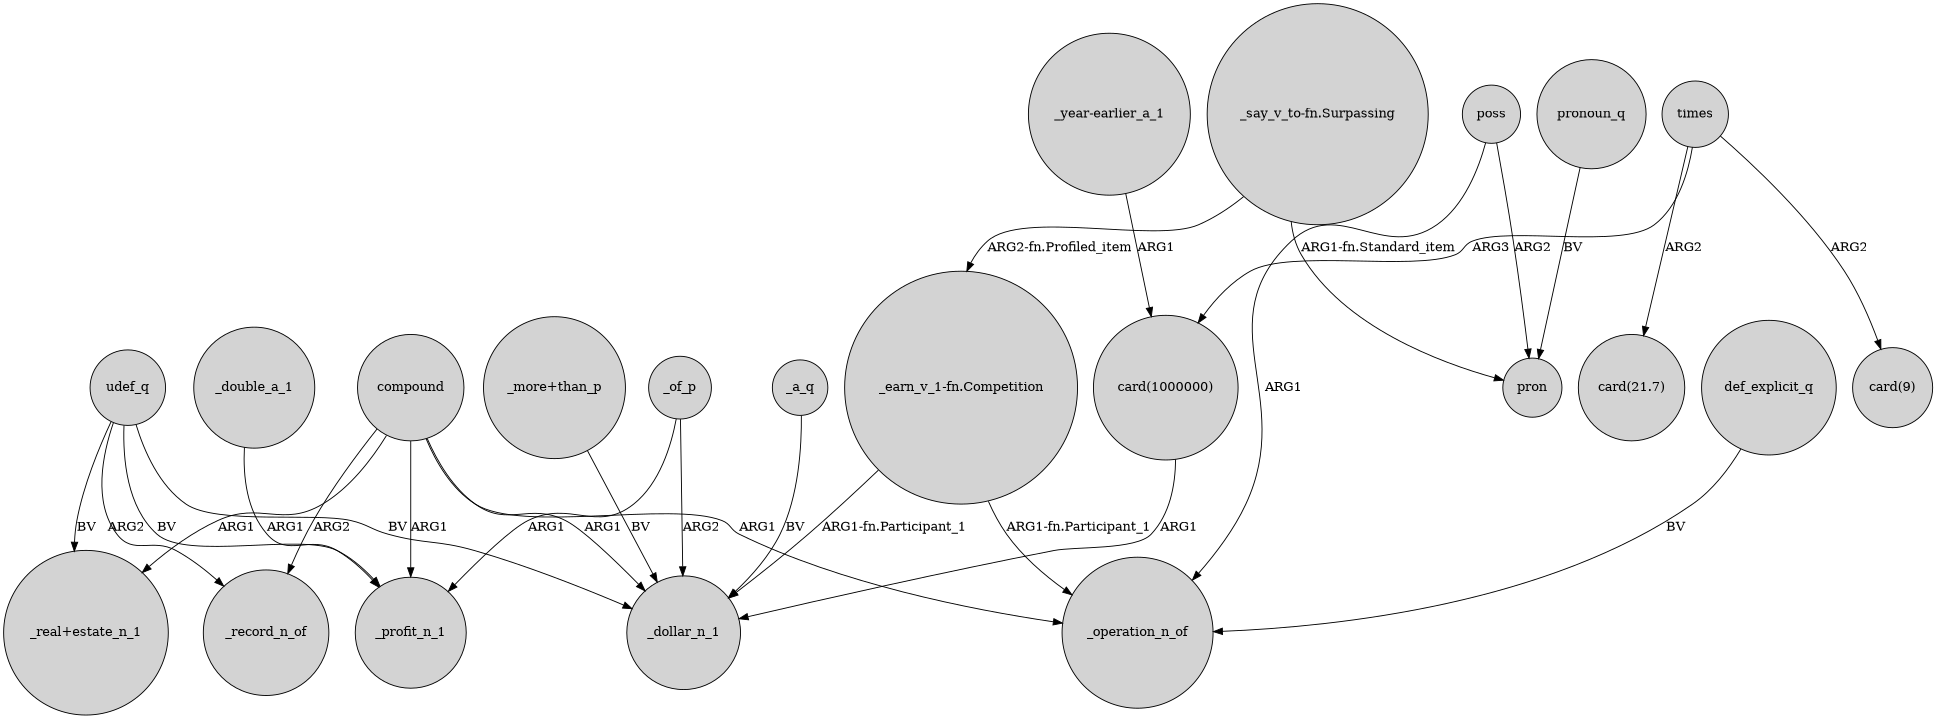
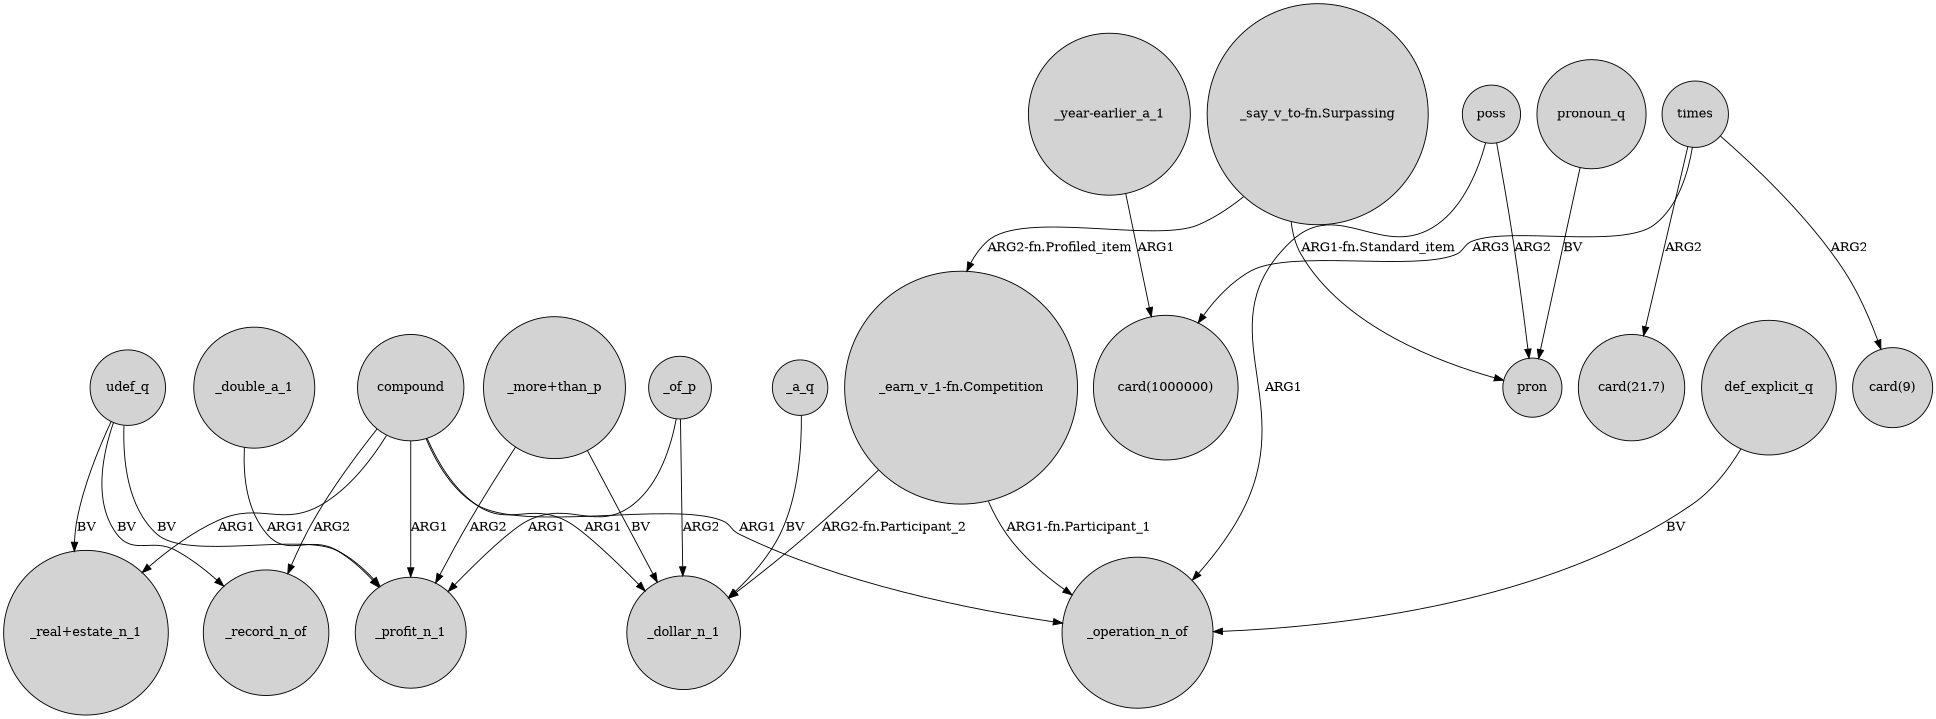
none -> (474, 513)
(362, 524) -> none
(126, 527) -> (126, 527)
(894, 527) -> (894, 527)
(989, 564) -> none
